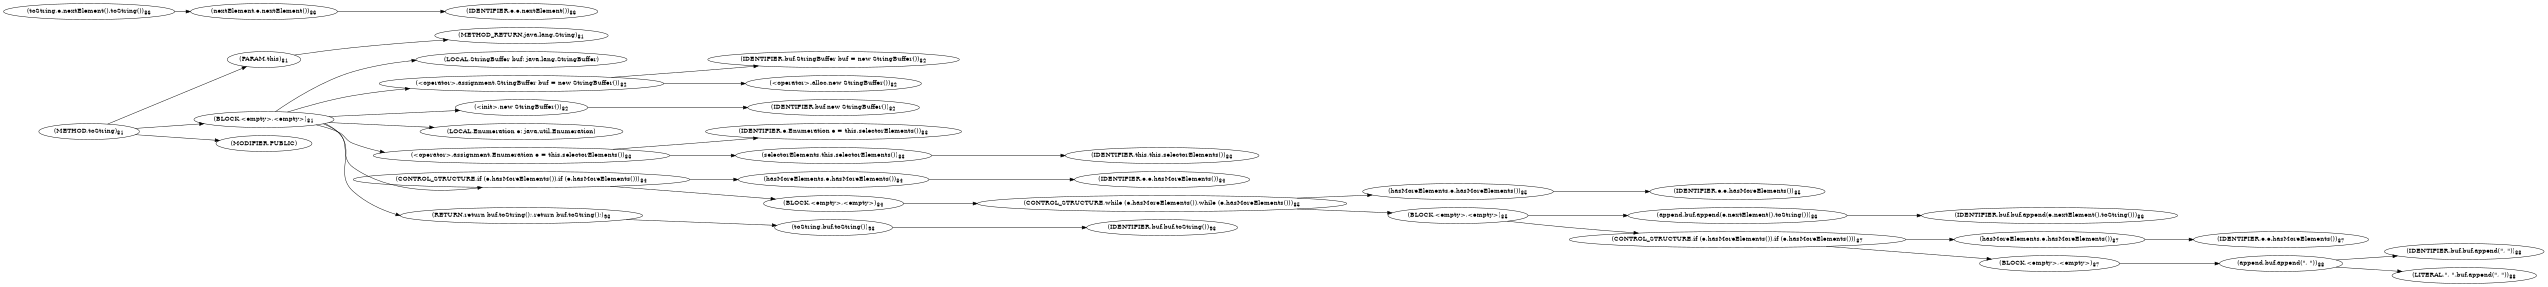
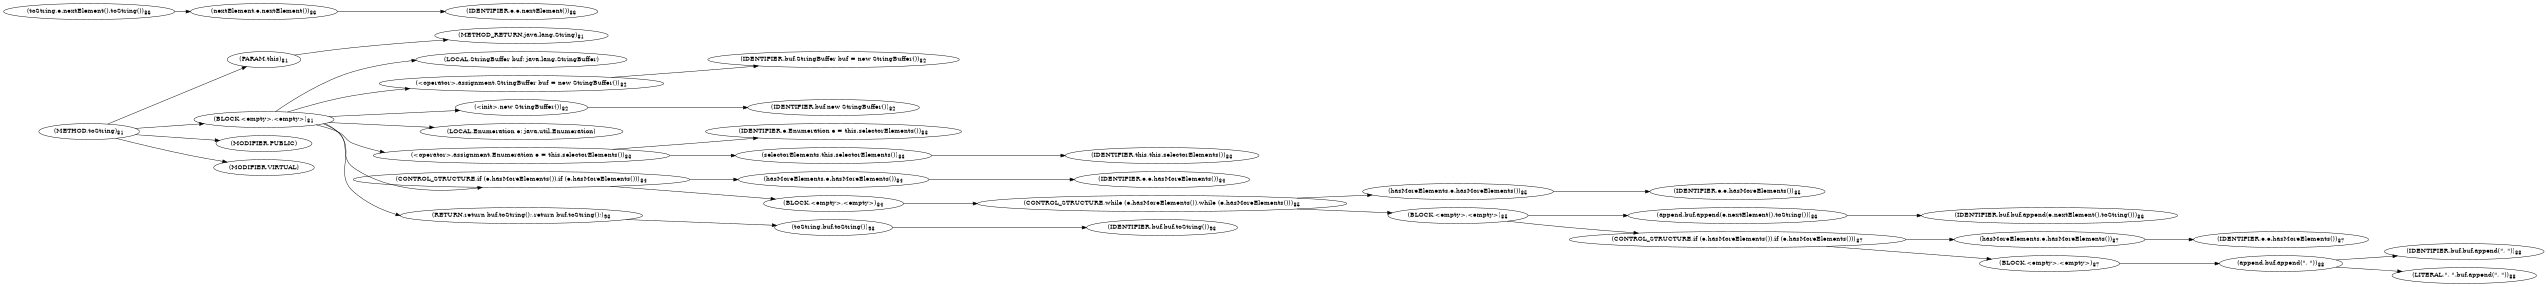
(834, 84) -> none
none -> (264, 168)
